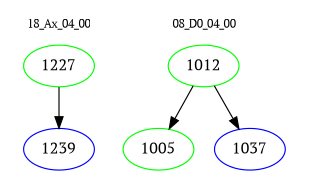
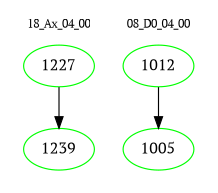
(59, 149) -> (59, 149)
(250, 149) -> none
